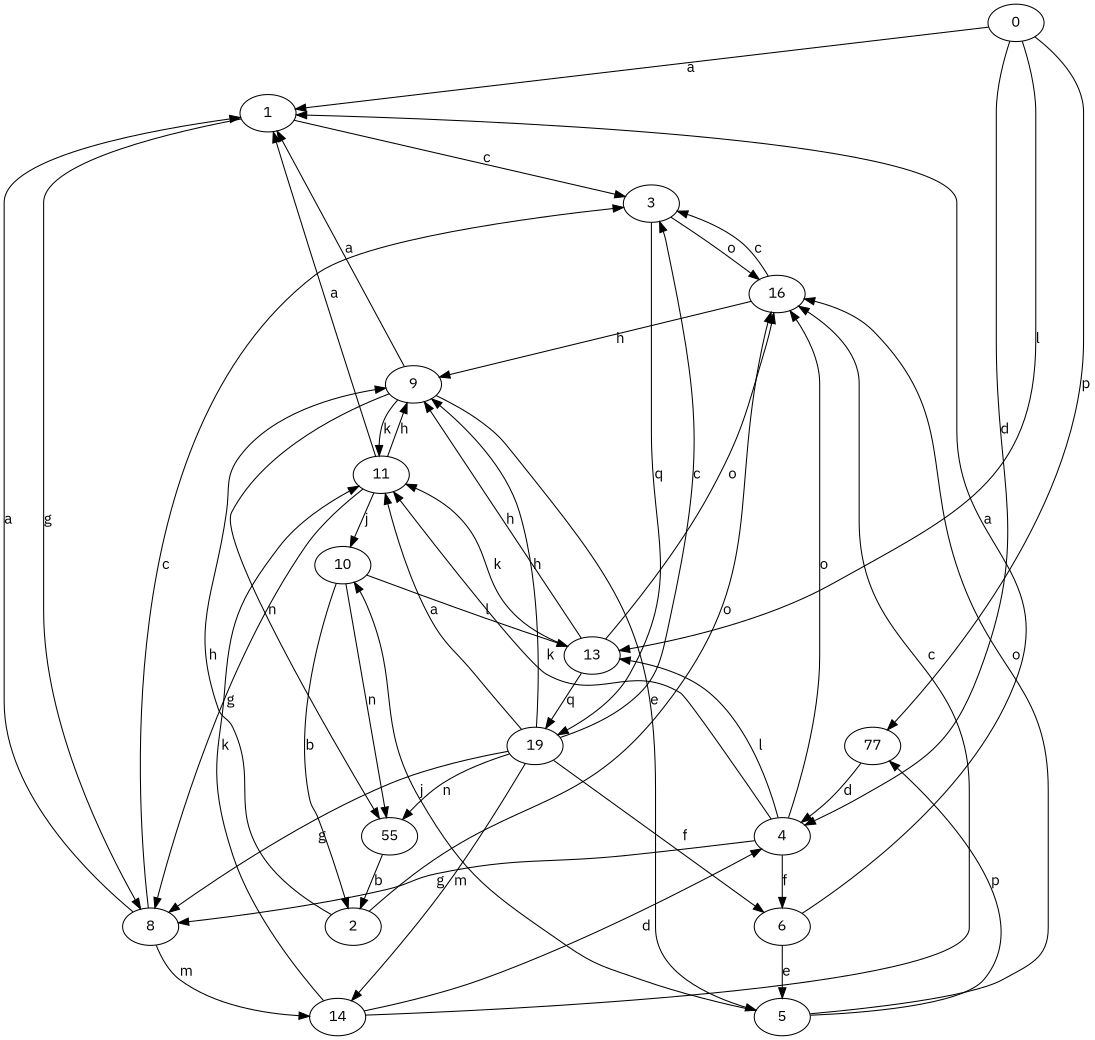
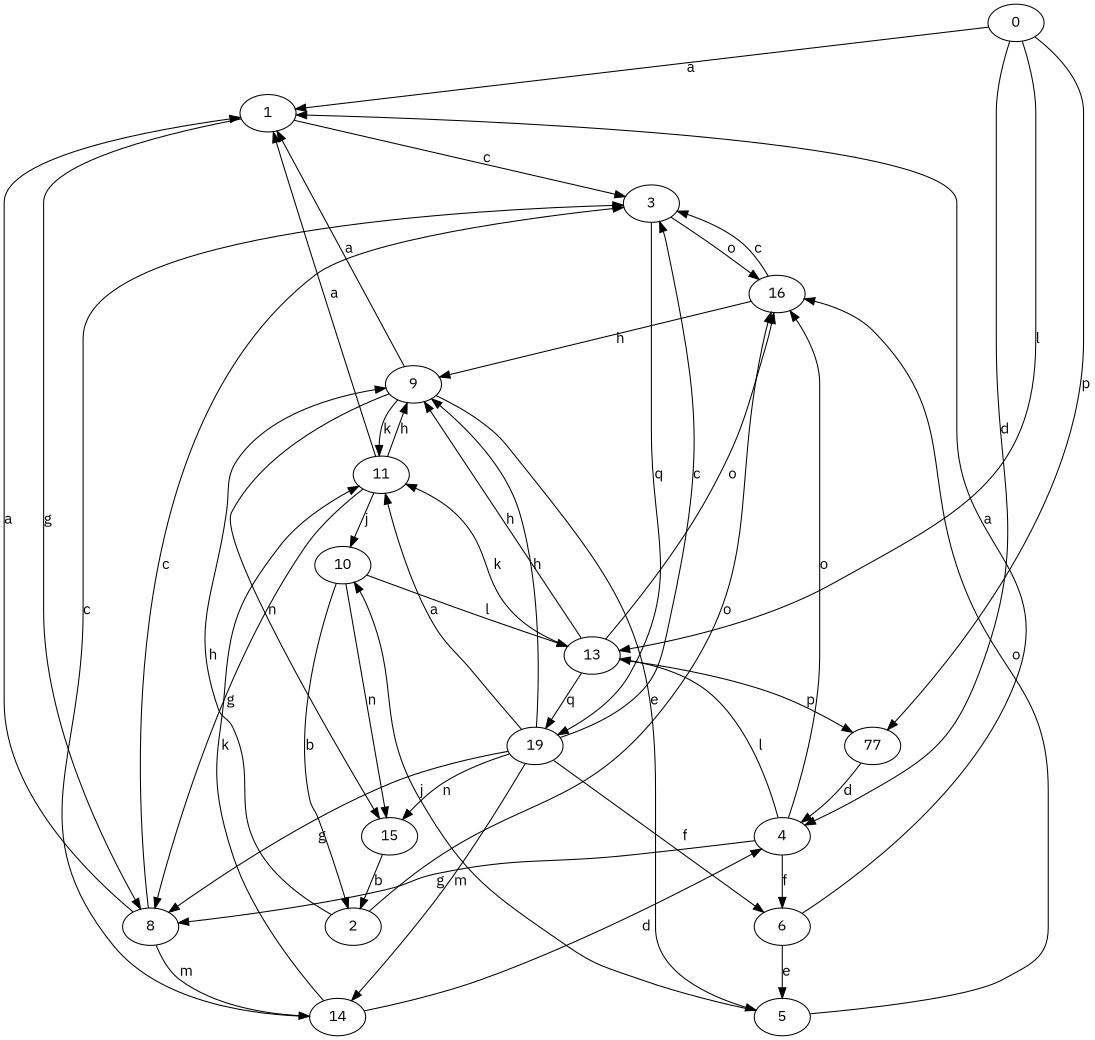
(591, 685) -> none
(390, 836) -> (390, 836)
(969, 905) -> (83, 472)
(999, 948) -> (735, 682)
